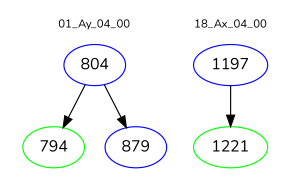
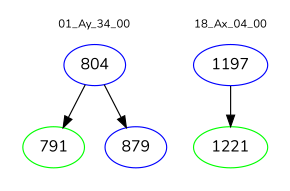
(95, 25) -> (95, 25)
(54, 147) -> (54, 147)
